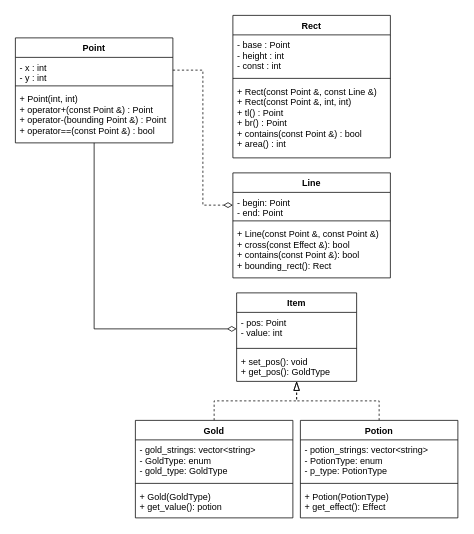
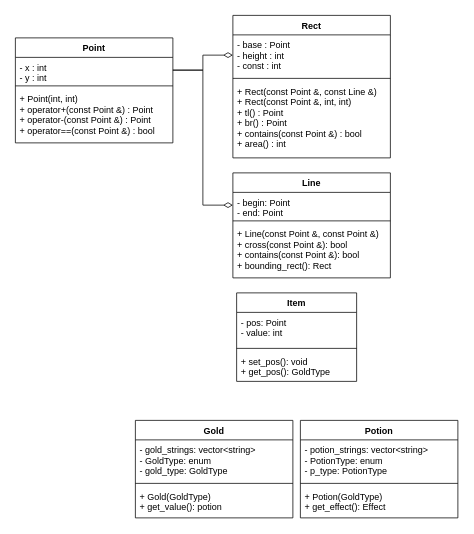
none -> (206, 55)
(55, 99) -> (55, 99)
(203, 148) -> (203, 148)
(316, 234) -> (316, 234)
(94, 303) -> none
(244, 401) -> none
(348, 401) -> none
(351, 497) -> (346, 497)
